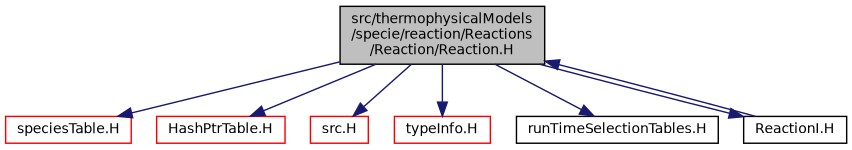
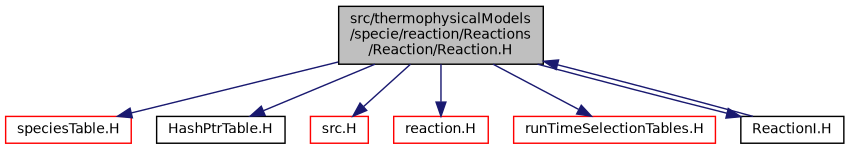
(221, 130) -> (221, 130)
(442, 130) -> (441, 130)
(617, 130) -> (615, 130)
